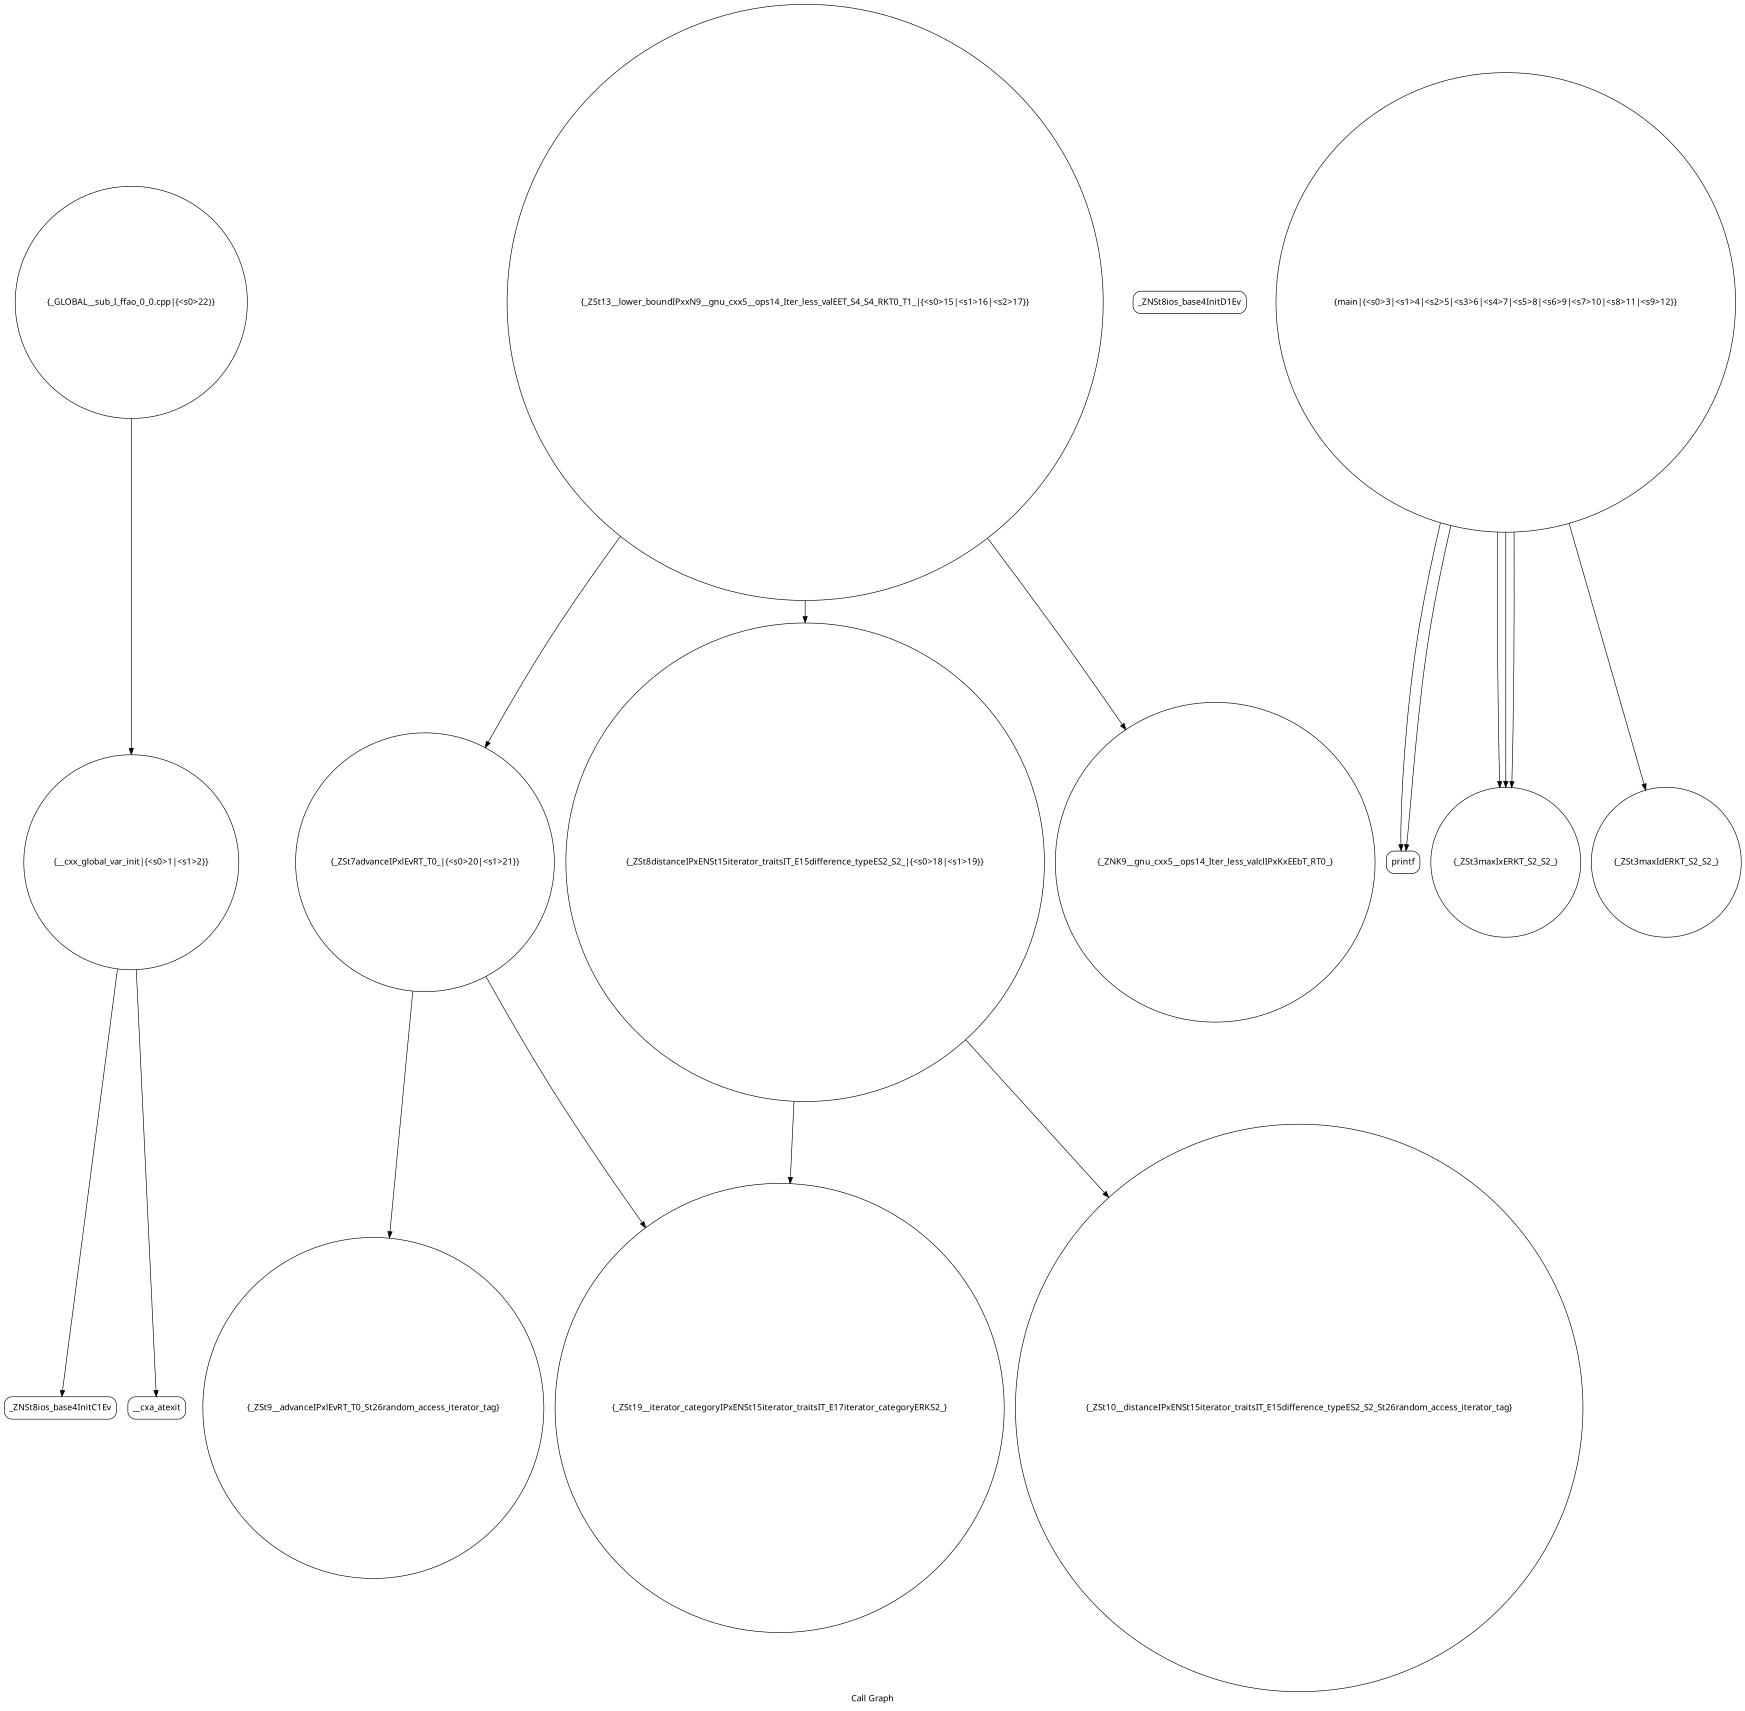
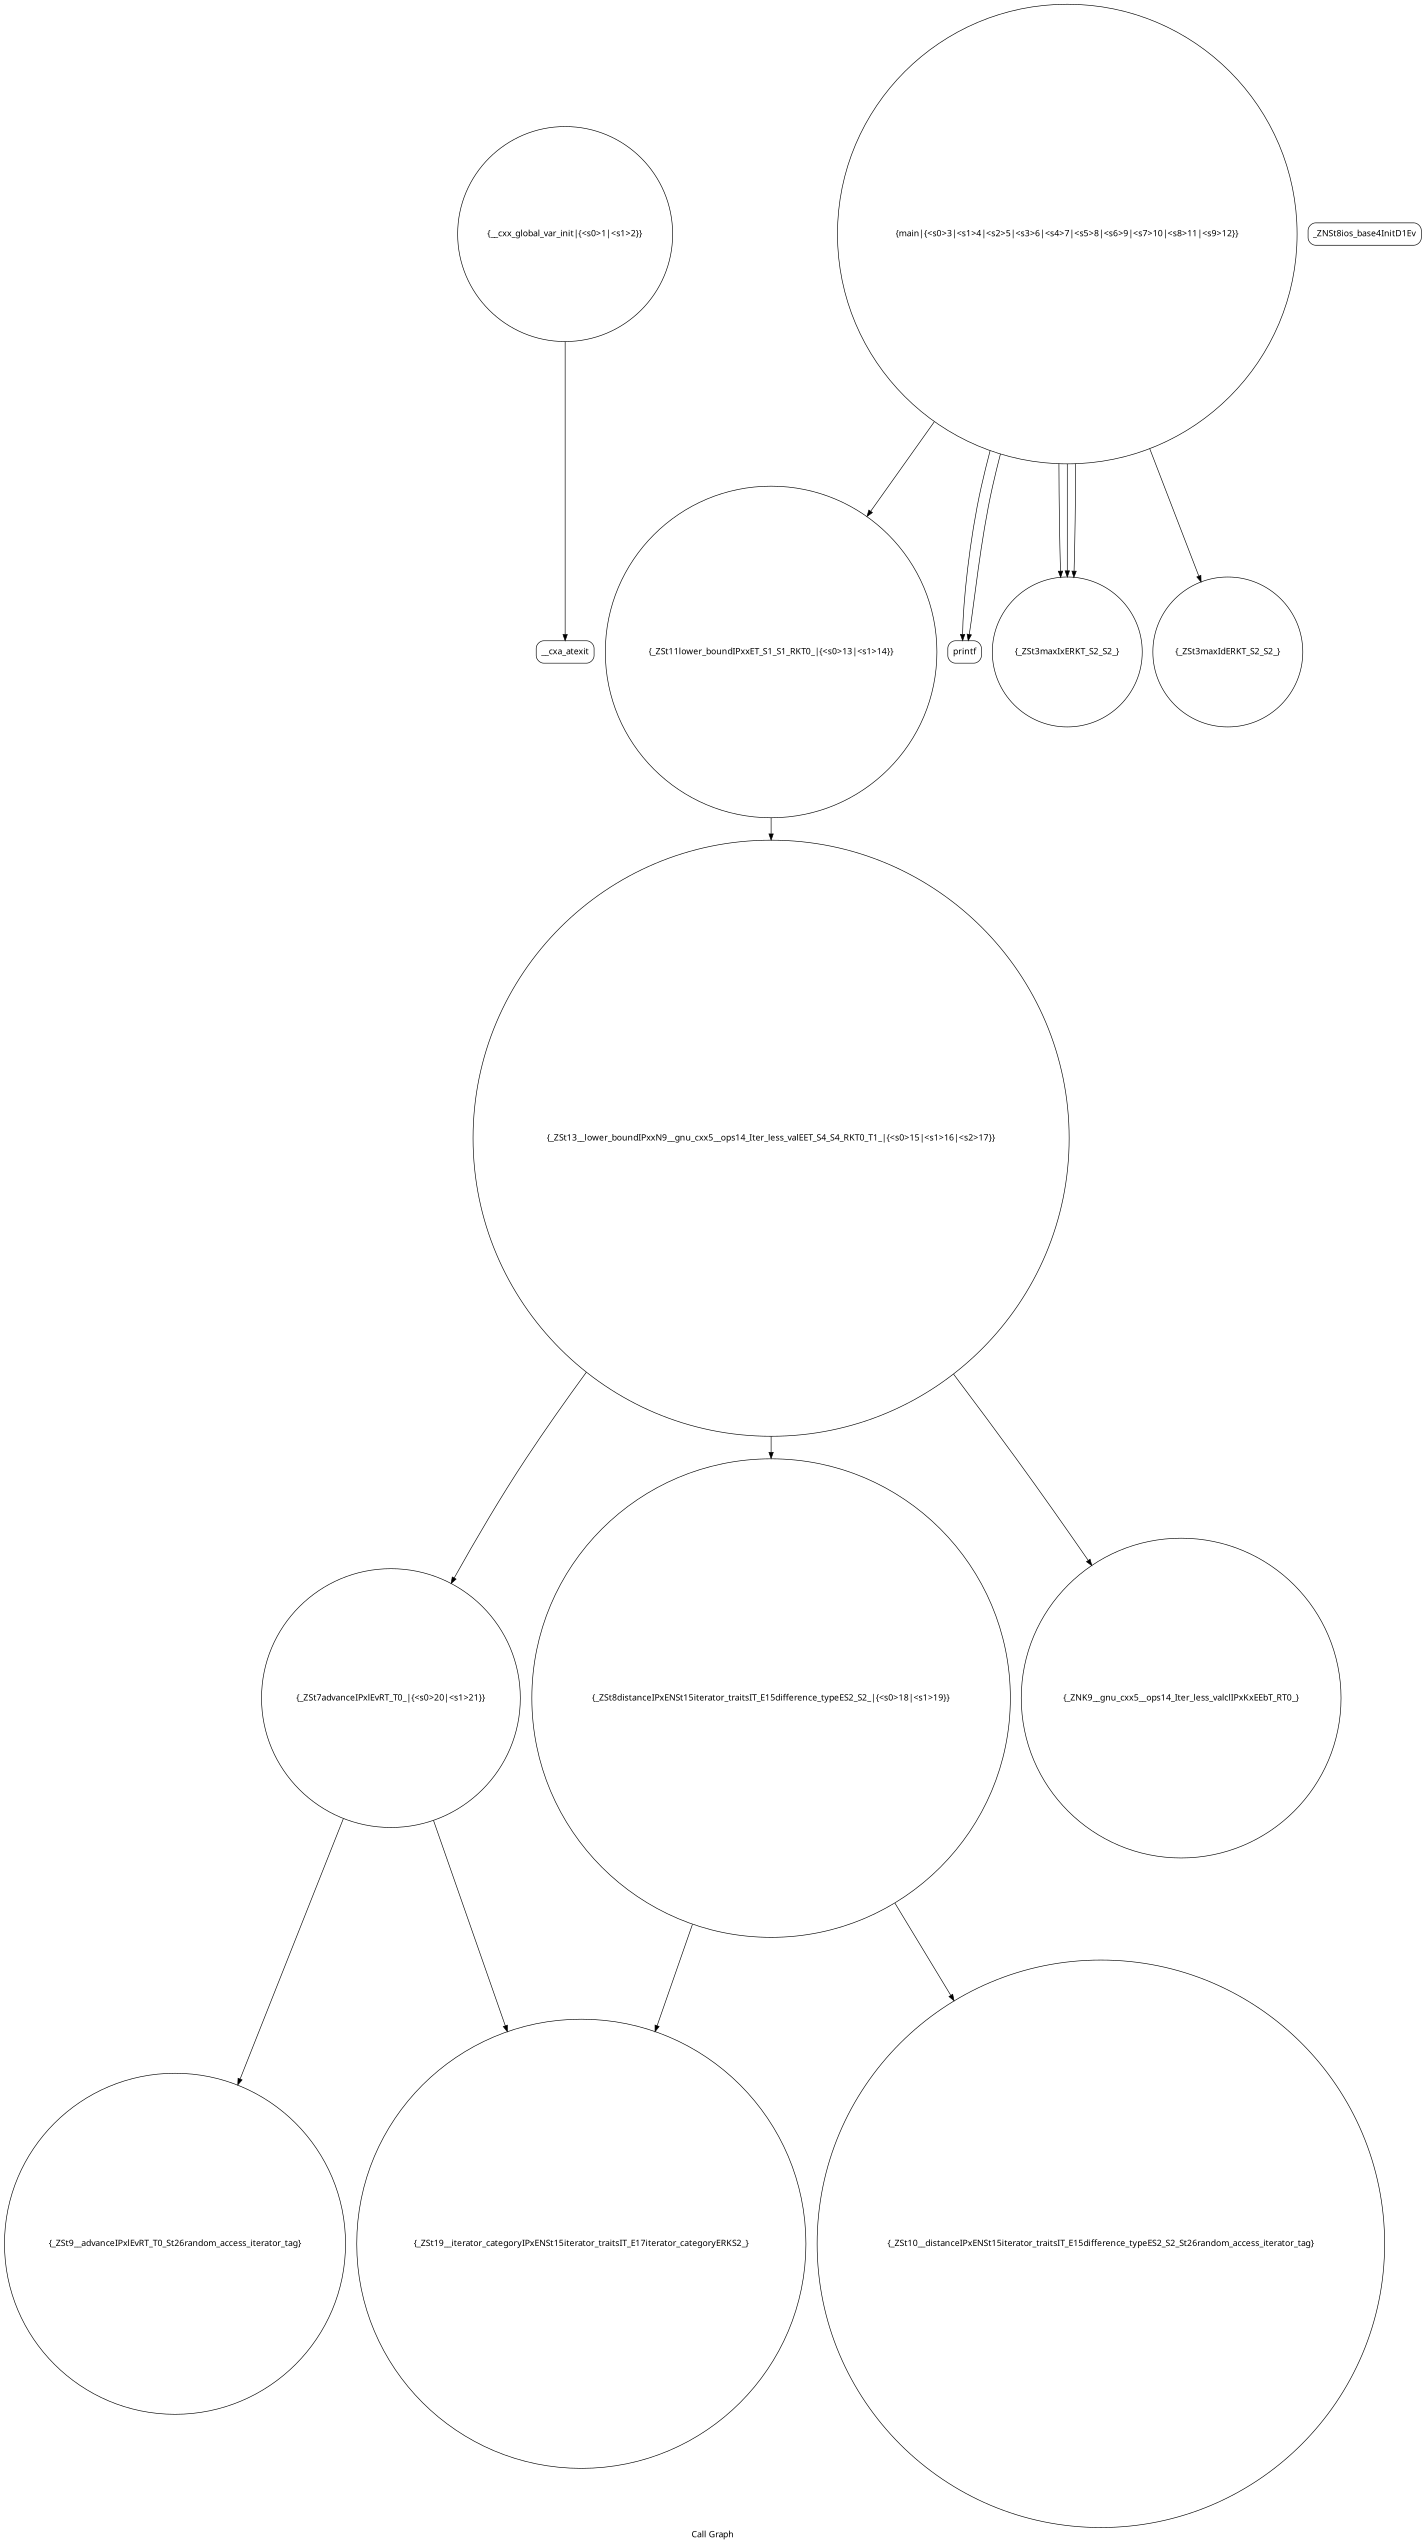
(131, 302) -> none
none -> (771, 652)
(60, 1408) -> none
